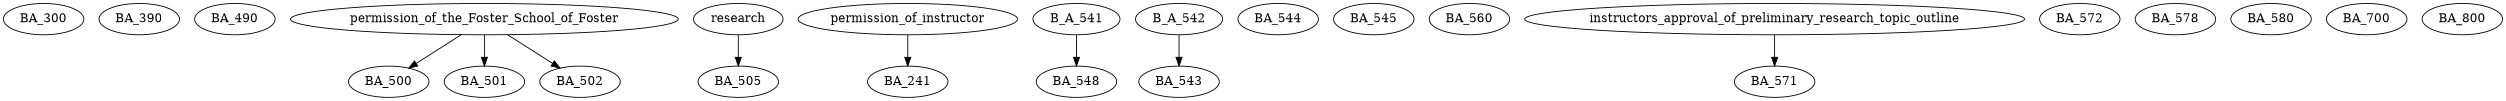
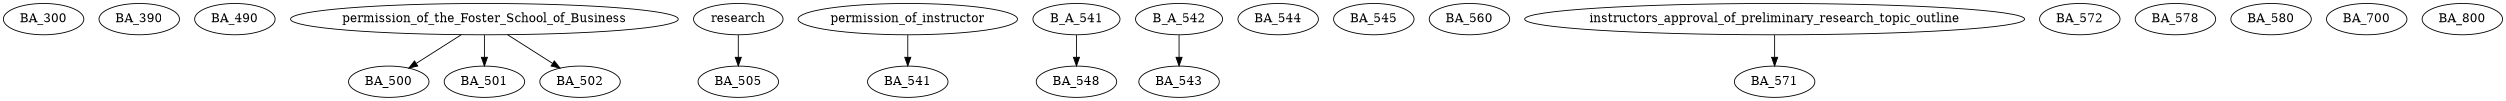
(484, 19) -> (484, 19)
(908, 82) -> (908, 82)
